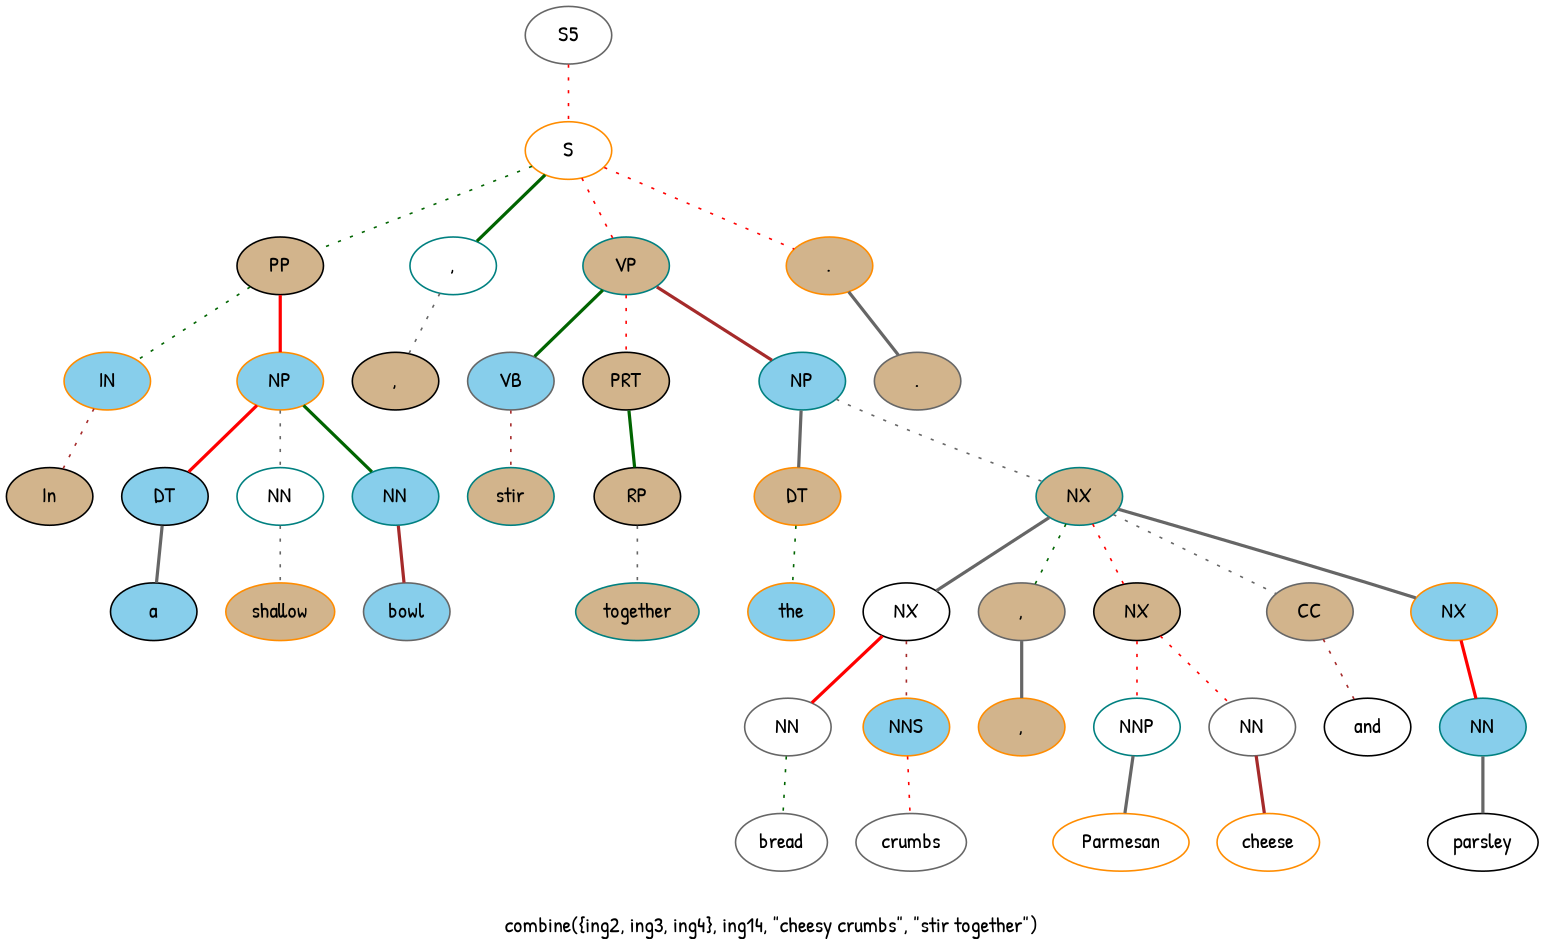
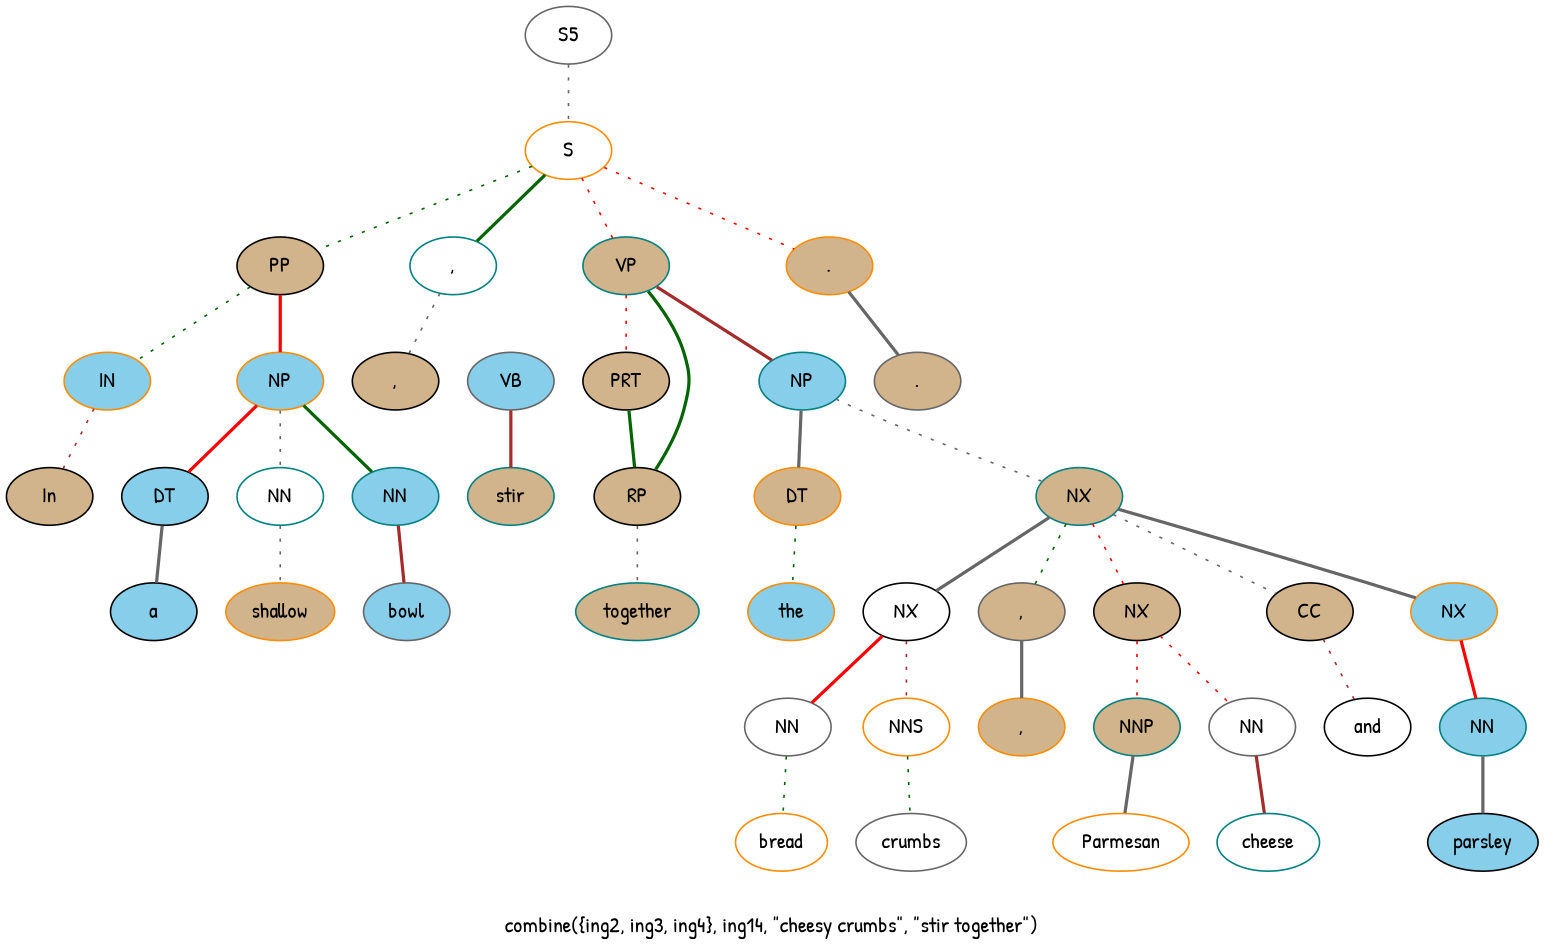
(568, 93) -> (568, 93)
(569, 323) -> (689, 379)
(511, 439) -> (511, 439)
(1310, 612) -> (1310, 612)
(906, 727) -> (906, 727)
(1137, 727) -> (1137, 727)
(909, 785) -> (909, 785)
(781, 842) -> (781, 842)
(1268, 842) -> (1268, 842)
(1483, 842) -> (1483, 842)
